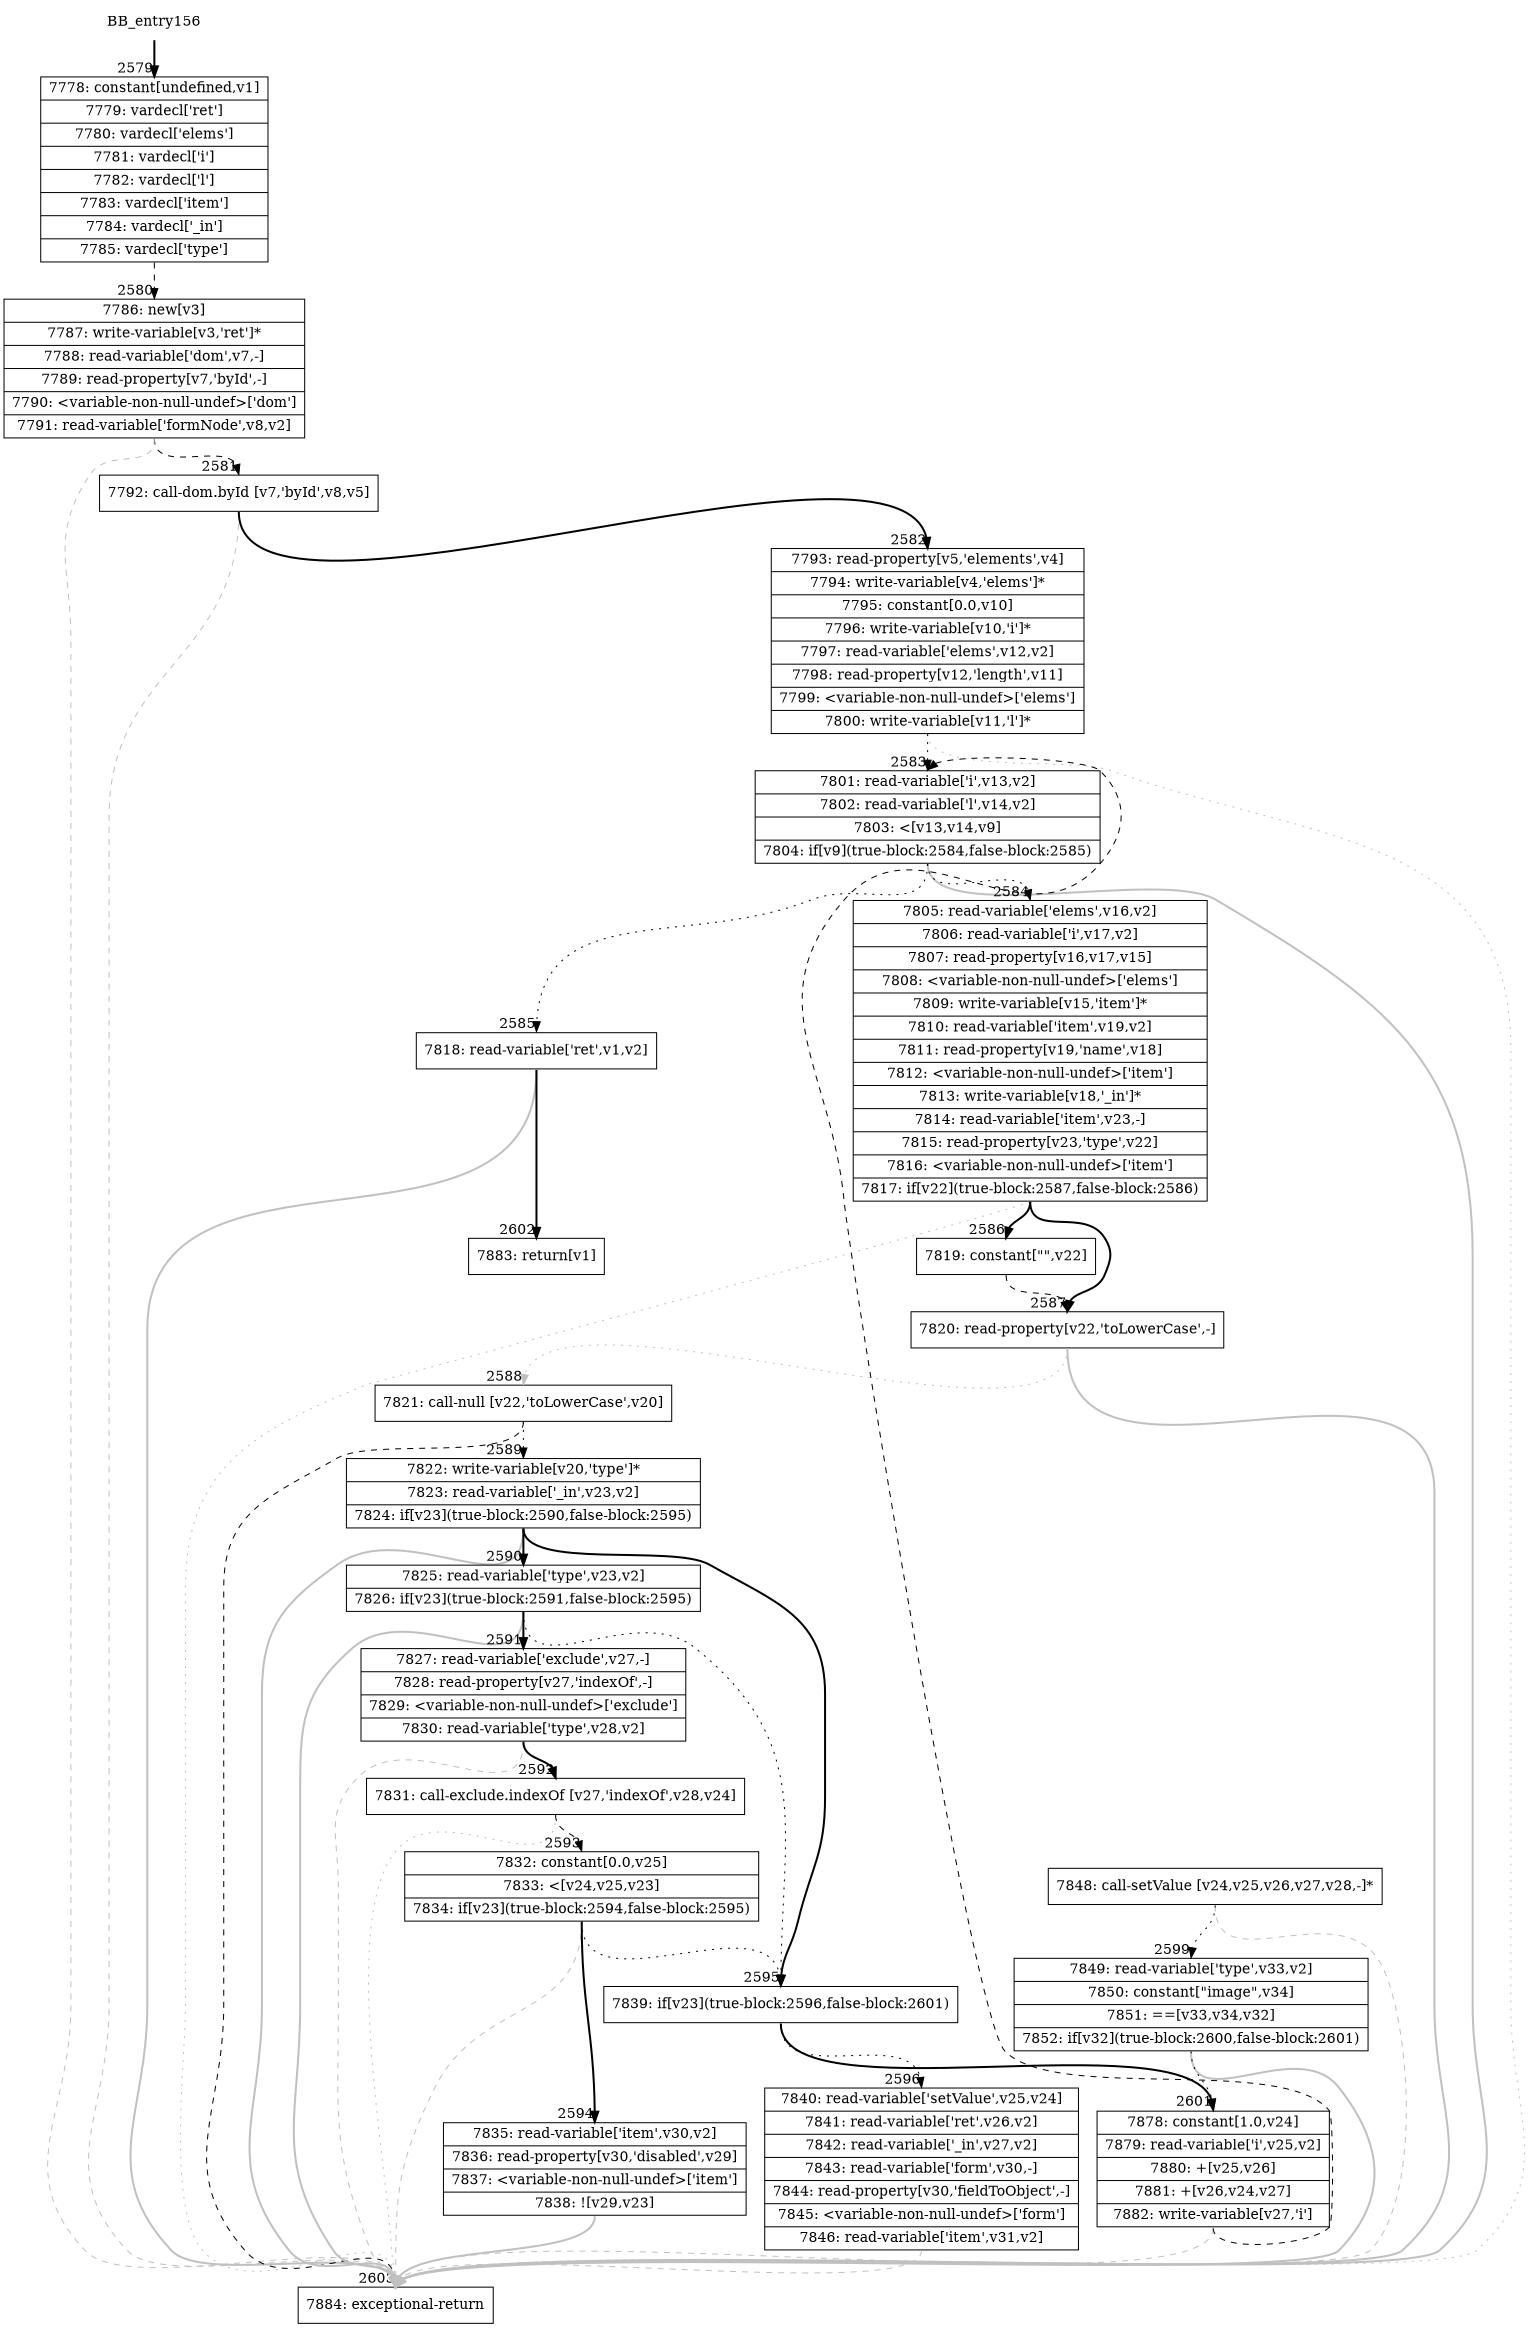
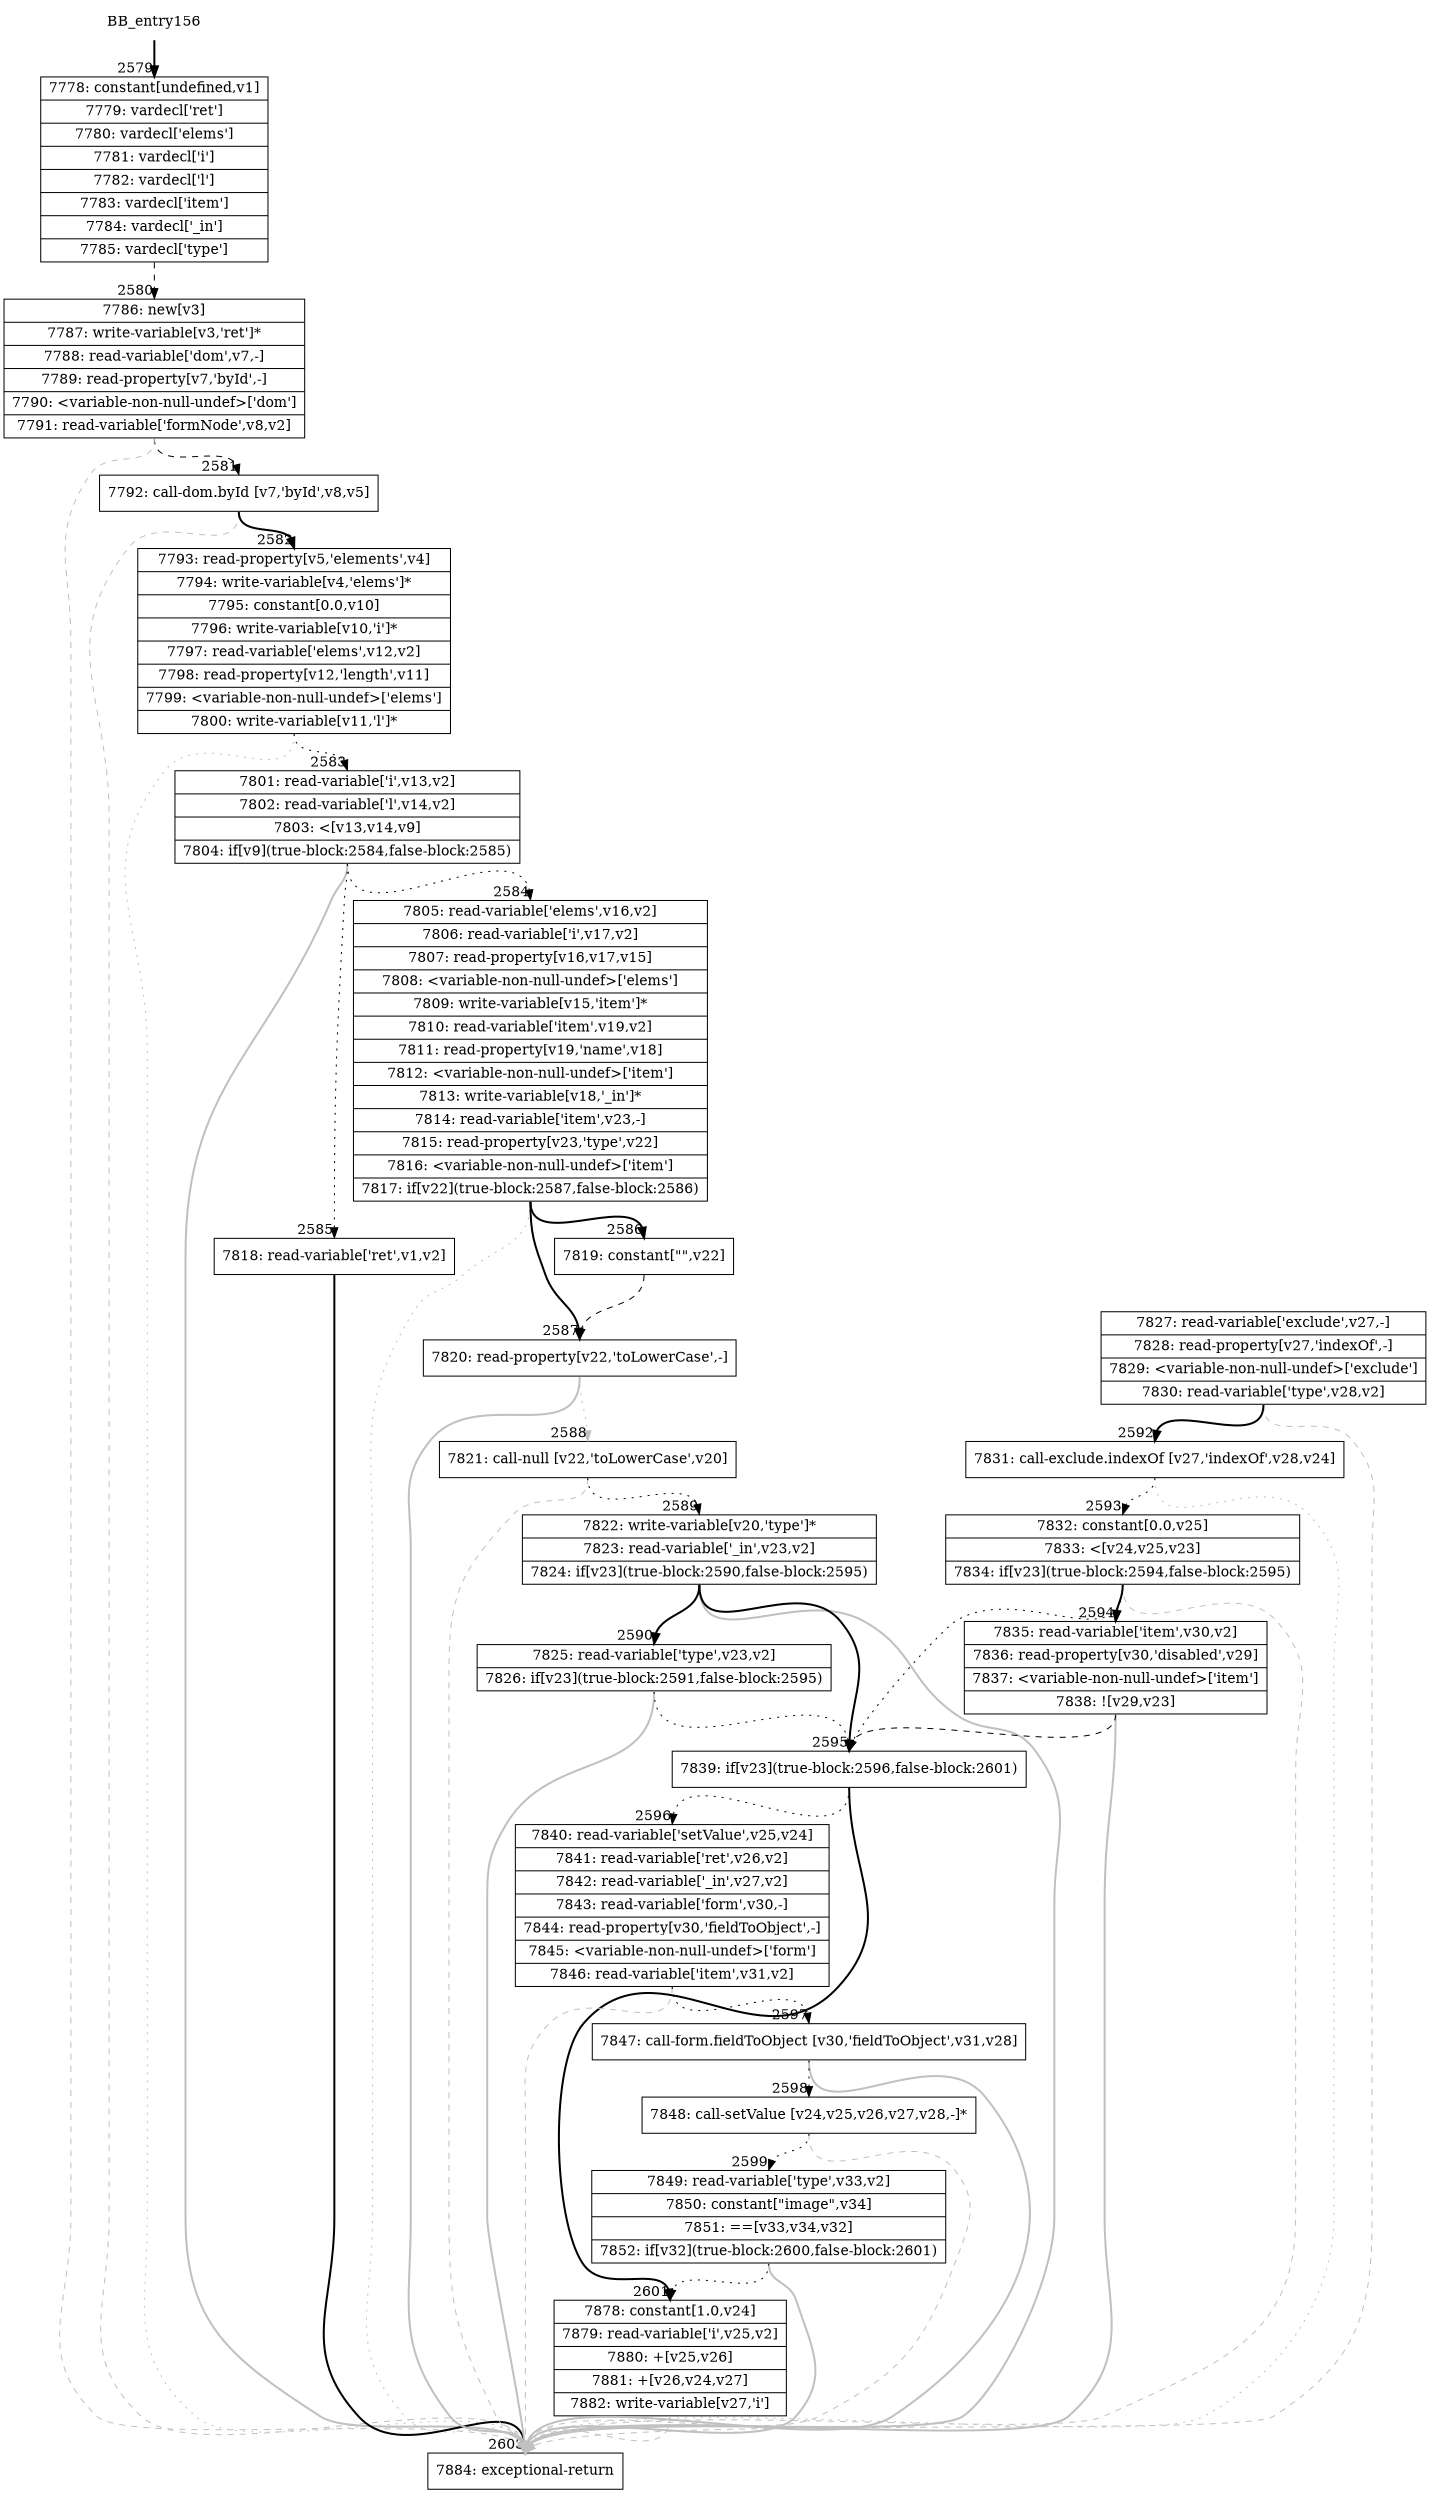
(536, 1256) -> none
(889, 1488) -> none
(523, 1625) -> none
(147, 1650) -> (334, 1941)
none -> (981, 1732)
(224, 1816) -> (449, 1934)
(564, 1830) -> (1144, 1494)
none -> (809, 2042)
